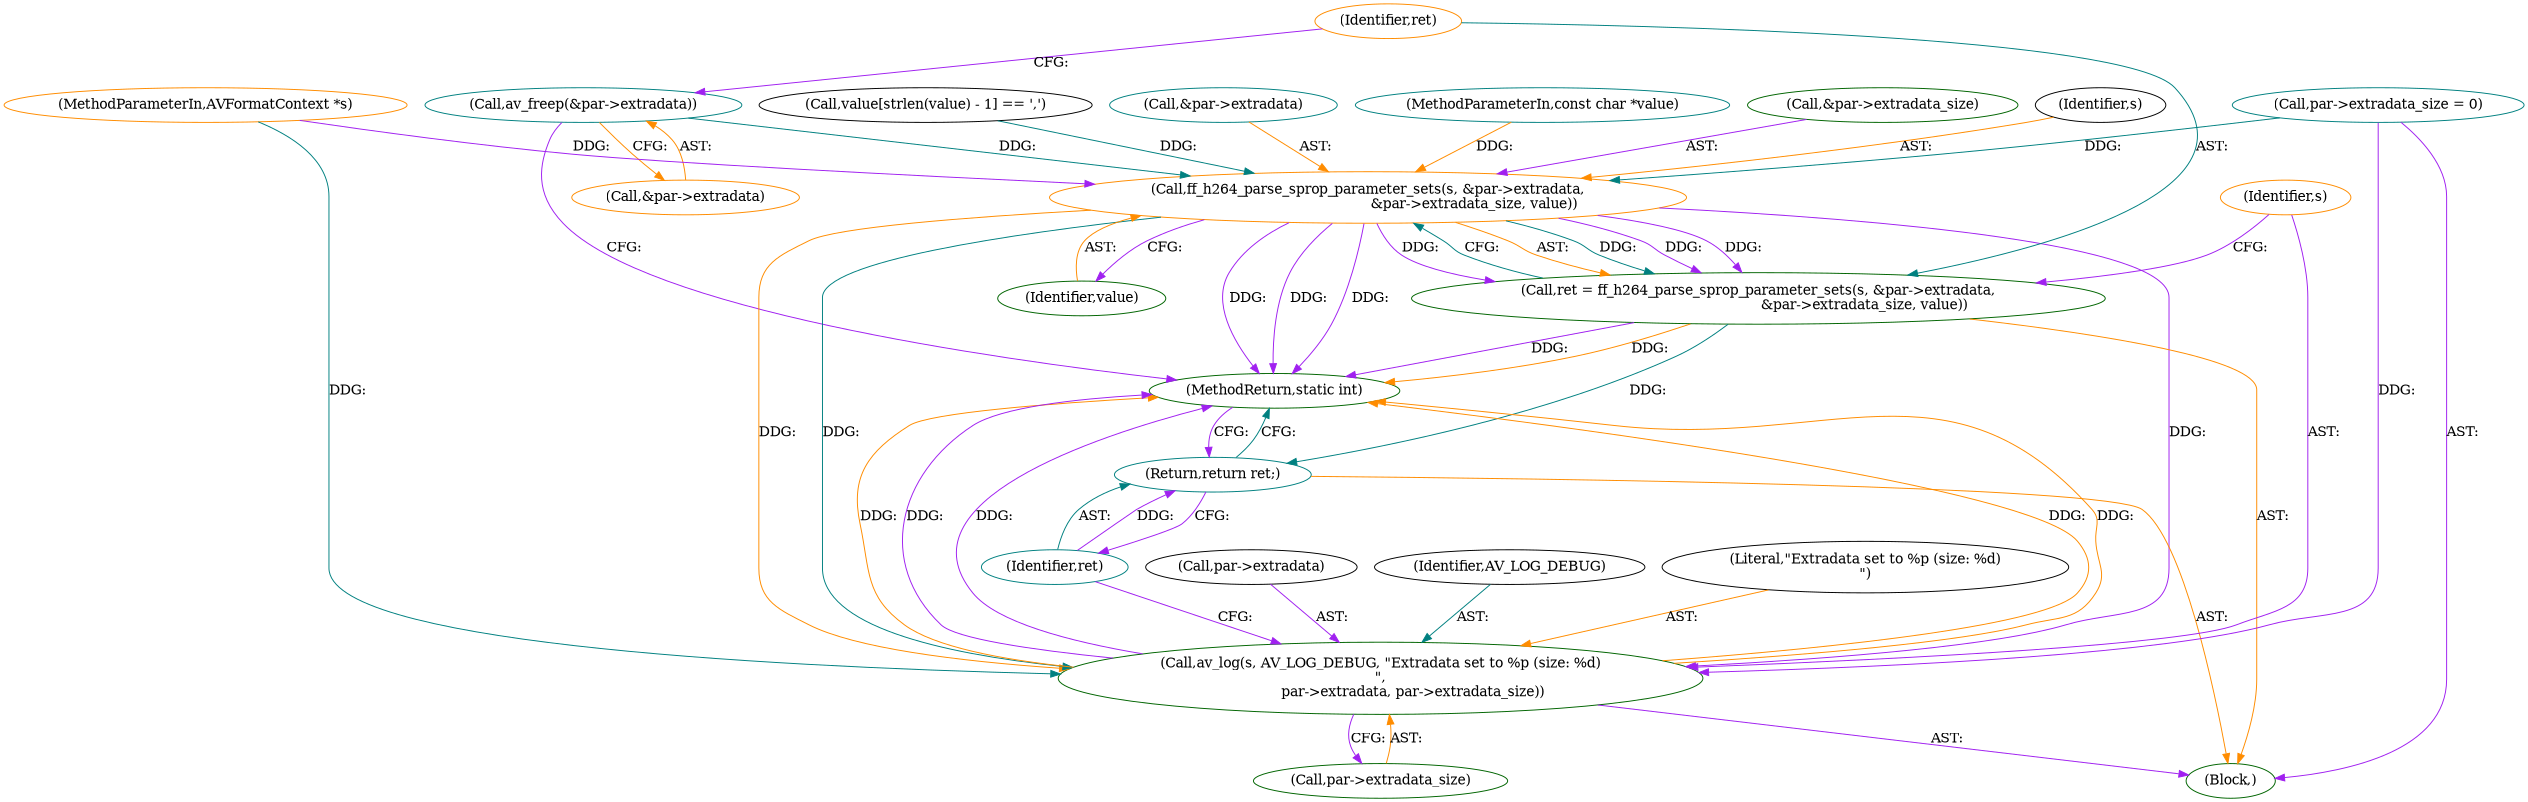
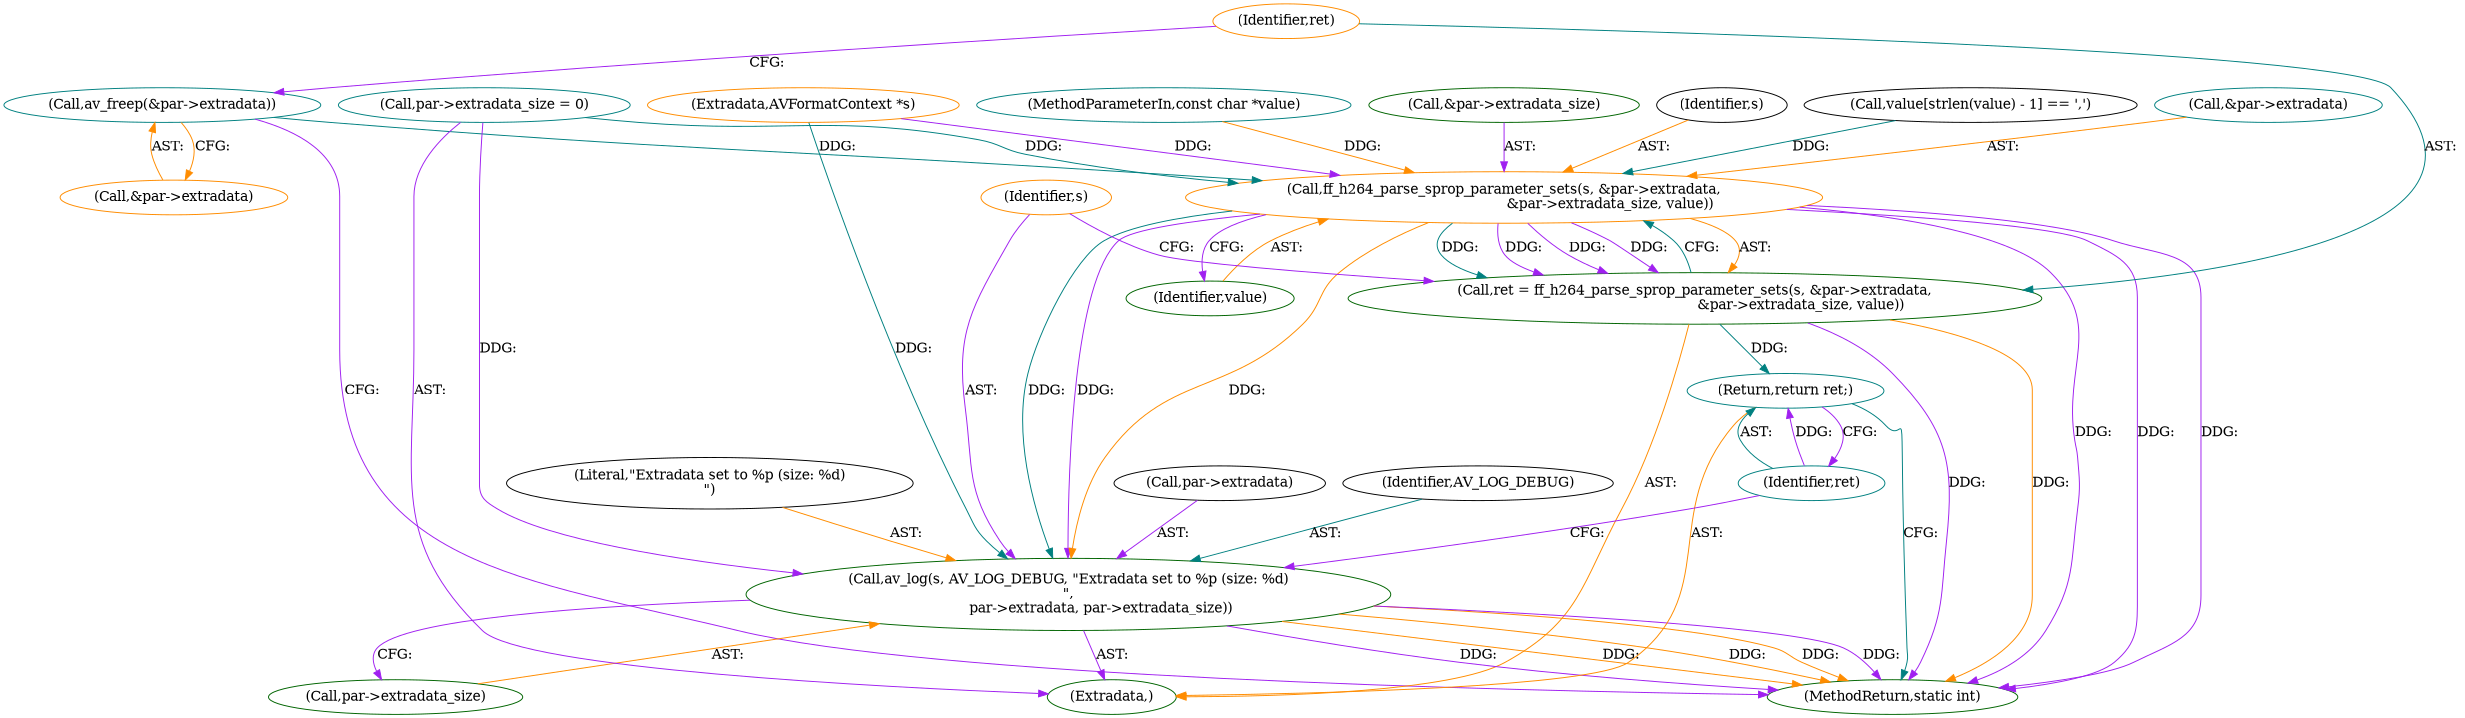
(206, 105) -> (803, 105)
(1215, 424) -> none
(2231, 781) -> (1112, 697)
